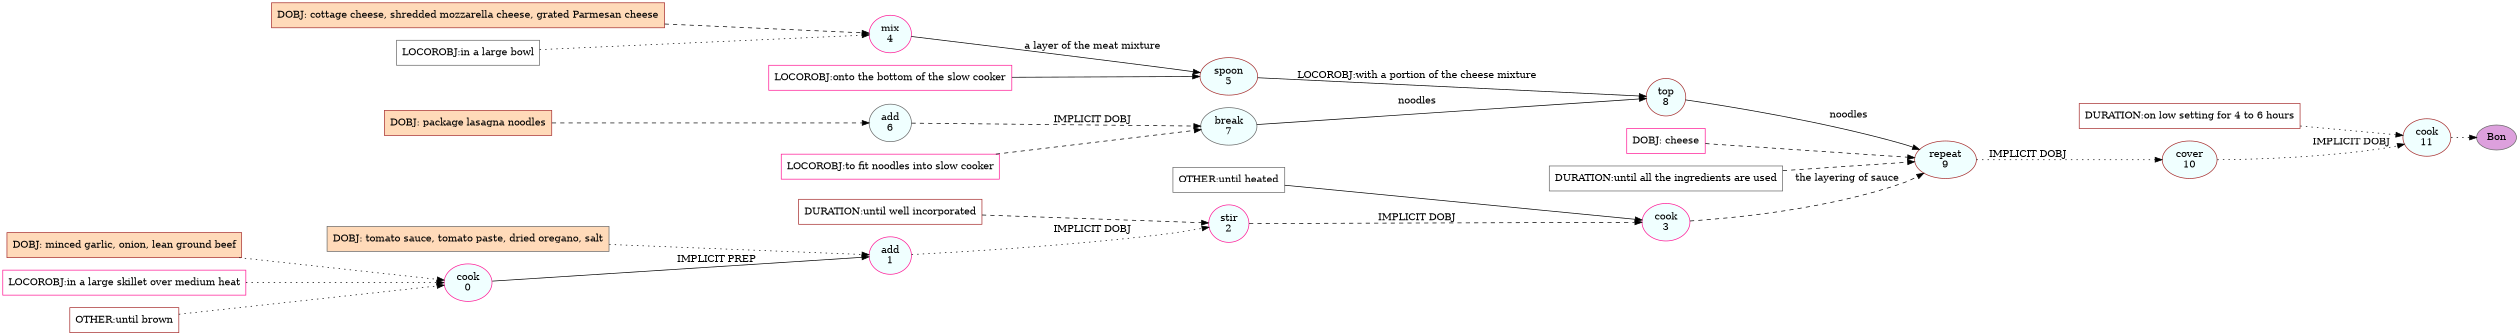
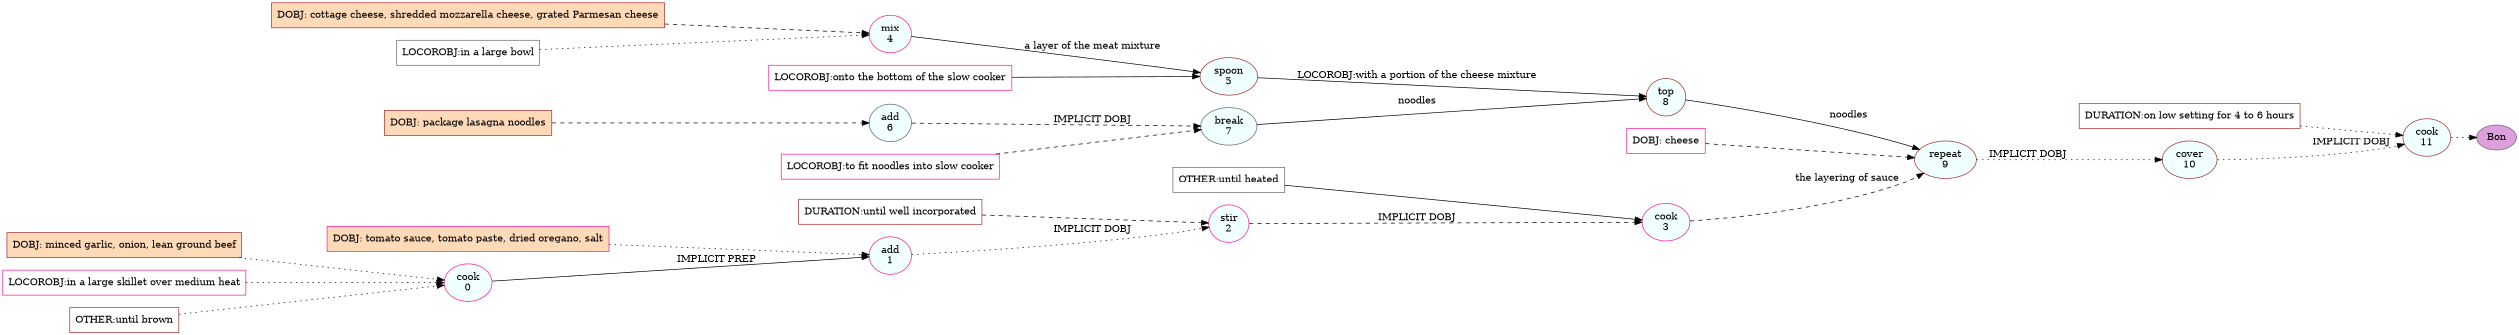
(1666, 178) -> none
(468, 239) -> (468, 239)
